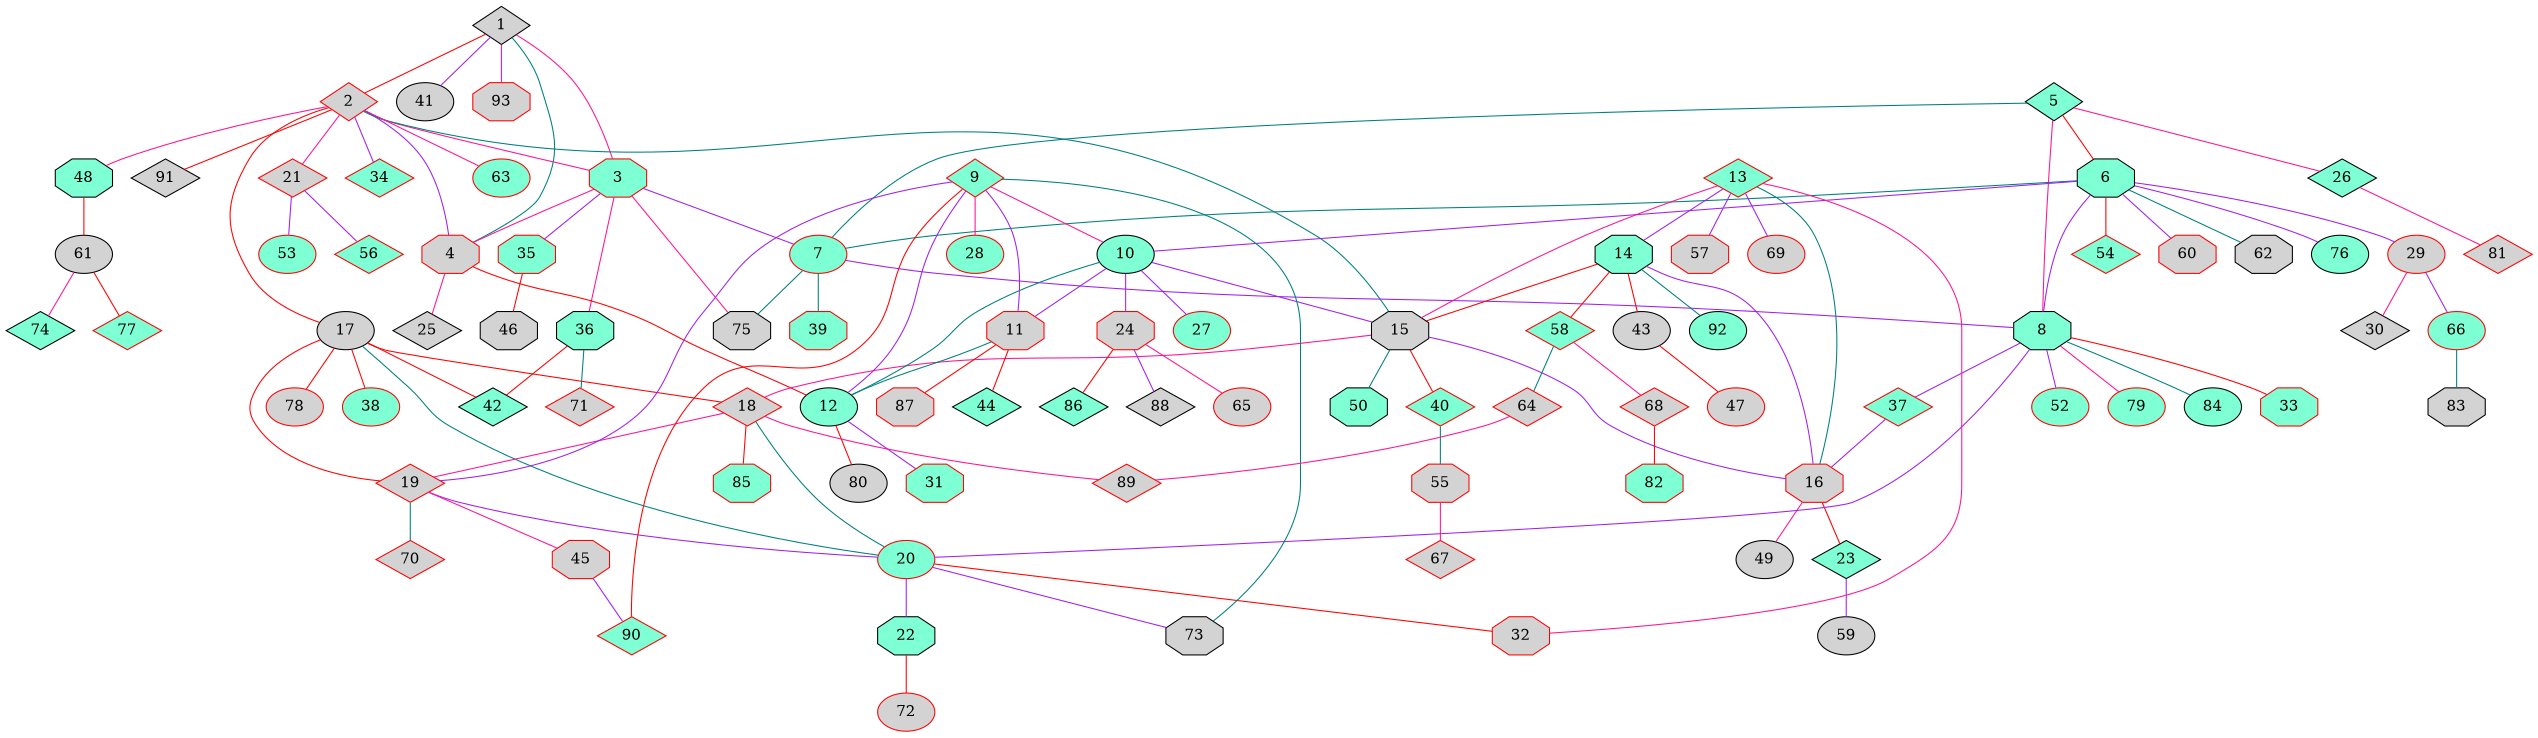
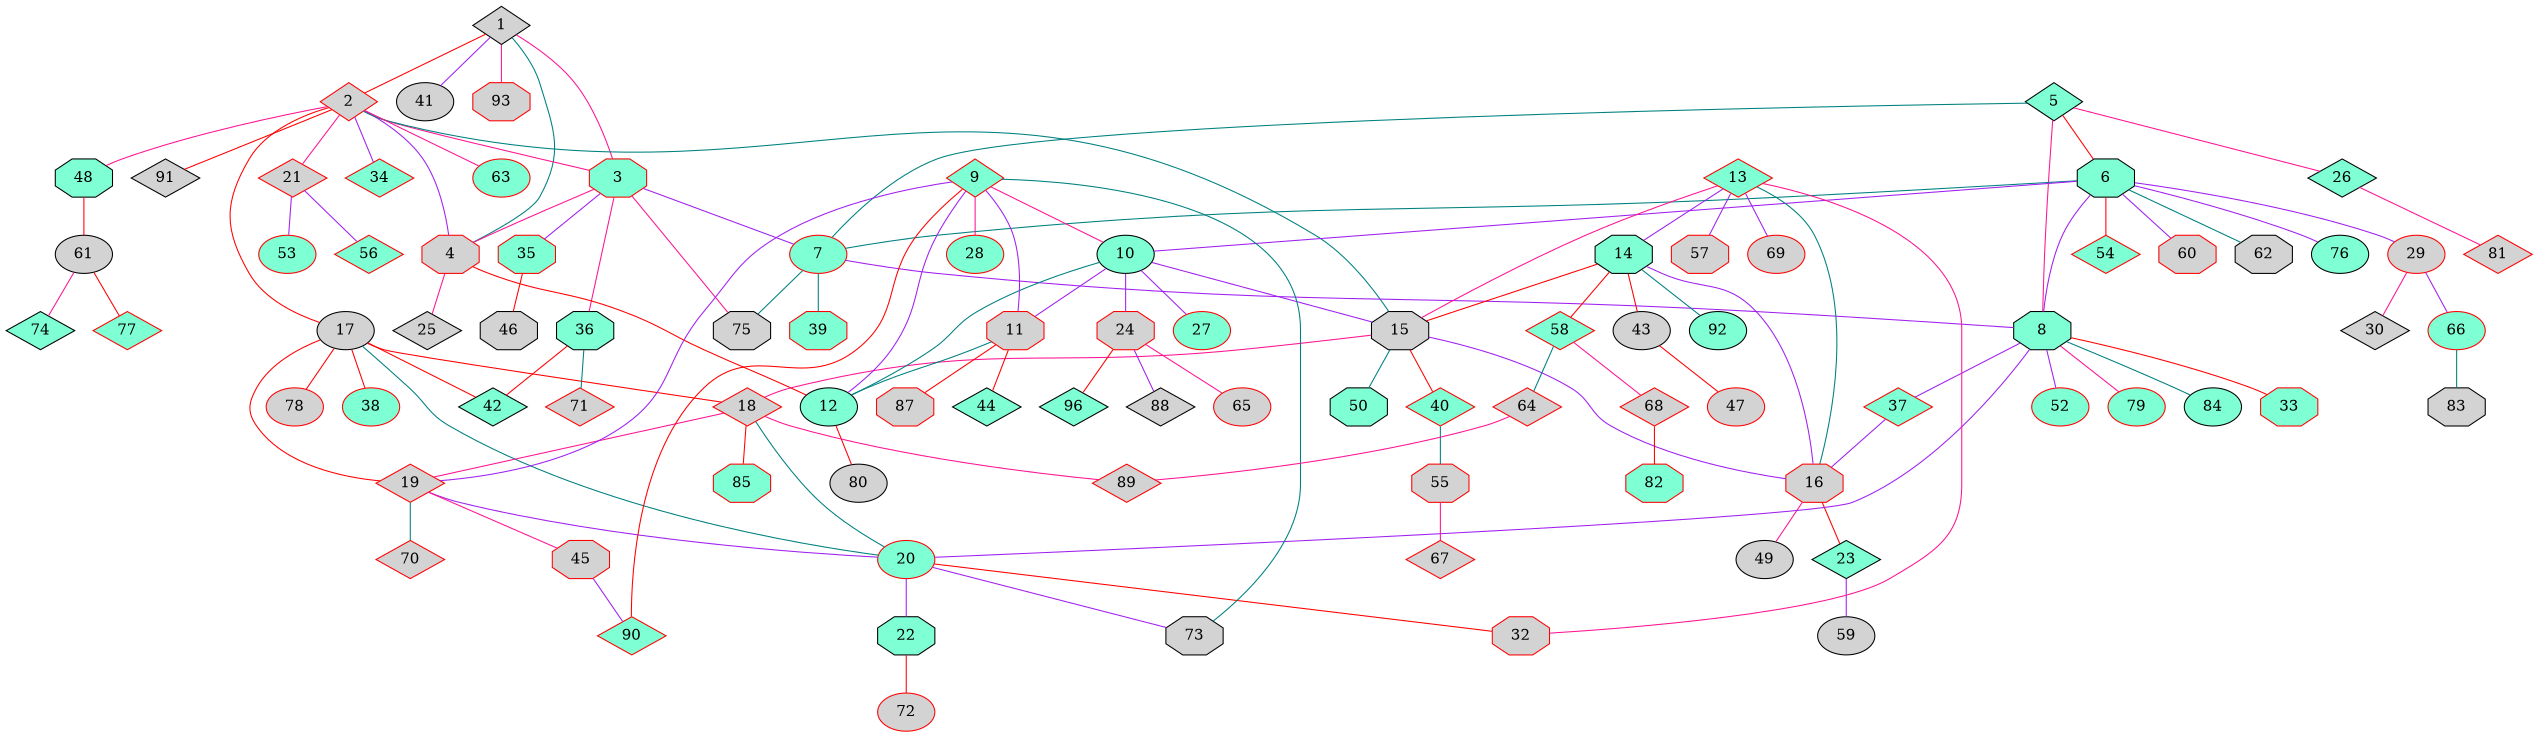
(1074, 407) -> (1074, 407)
(935, 483) -> none
